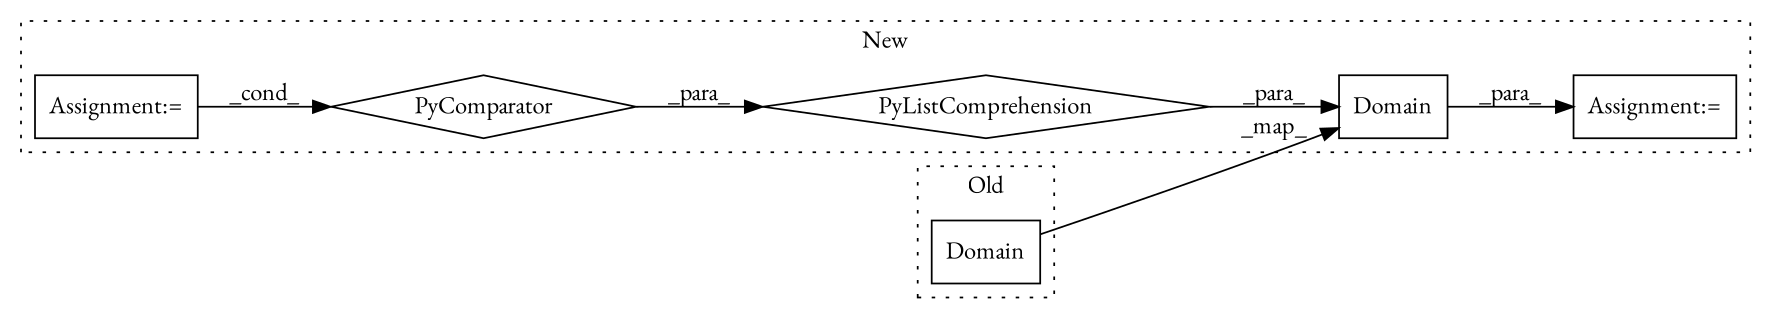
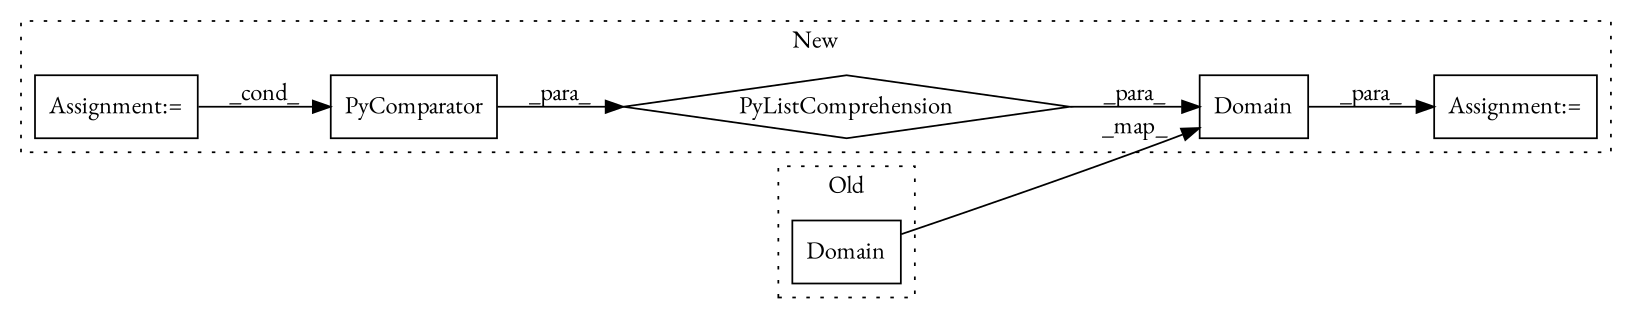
(484, 107) -> (414, 107)
